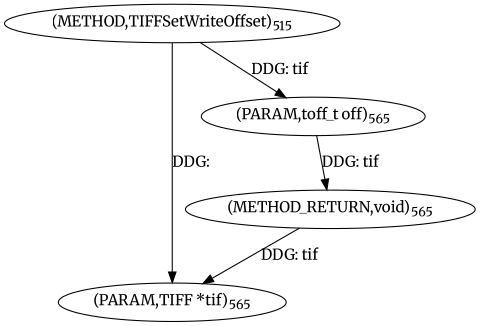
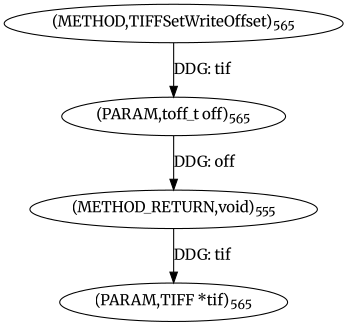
(283, 22) -> (284, 22)
(172, 158) -> none
(351, 163) -> (205, 163)
(422, 208) -> (266, 208)
